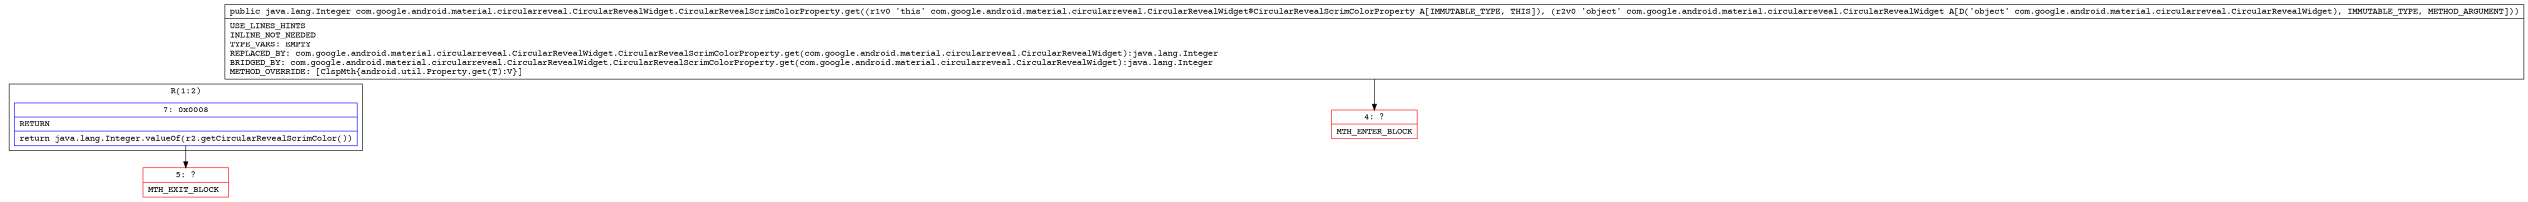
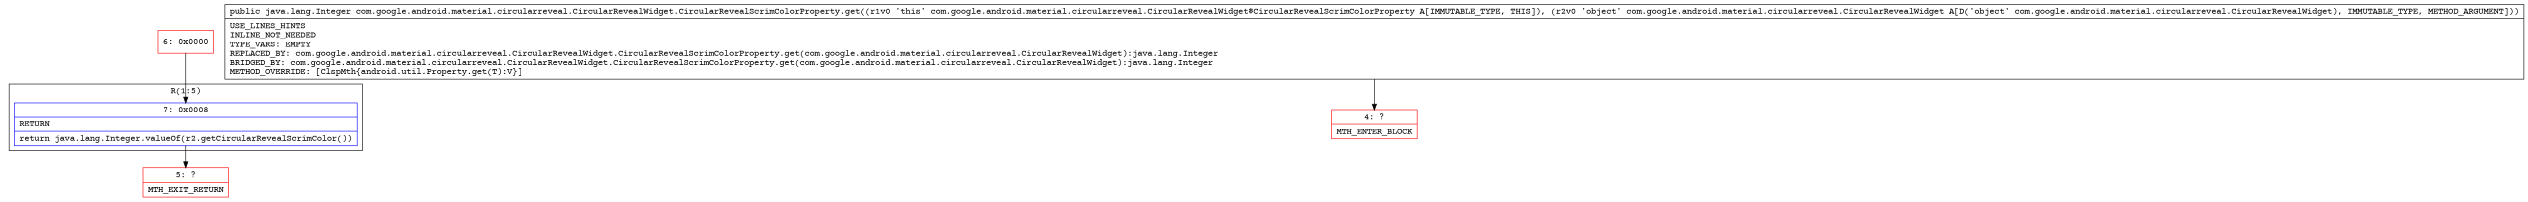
none -> (186, 42)
(186, 91) -> (186, 91)
(183, 189) -> (186, 189)
